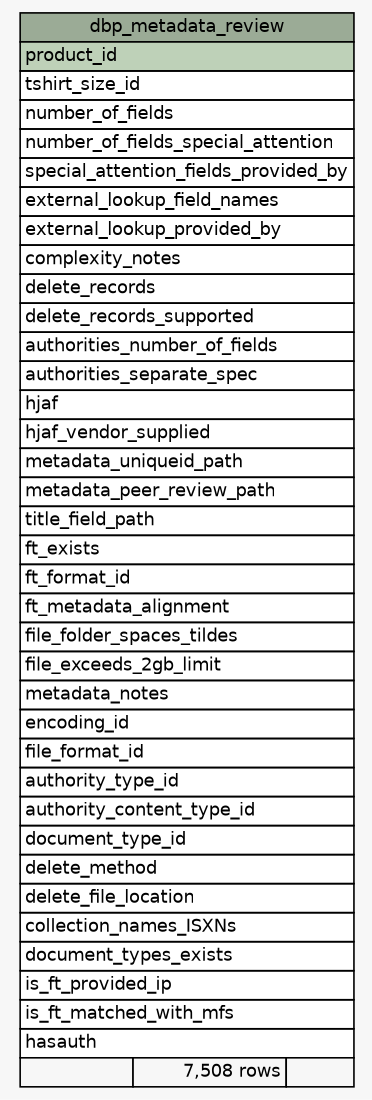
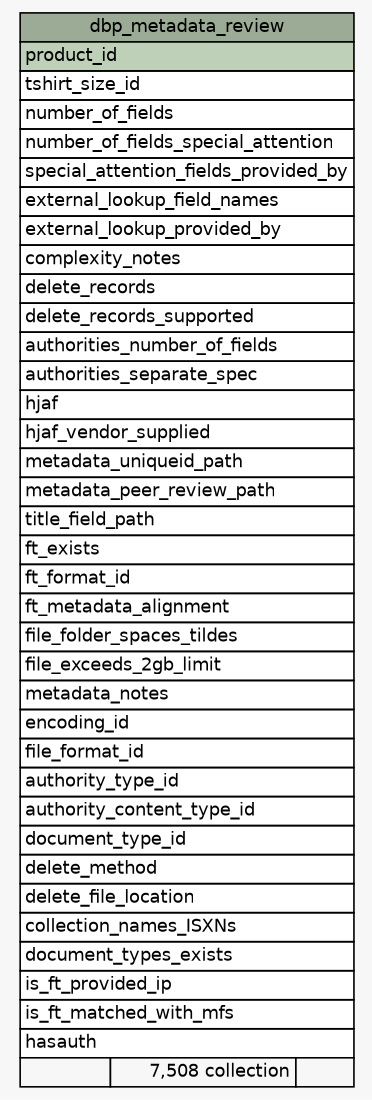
(232, 1072) -> (220, 1072)
